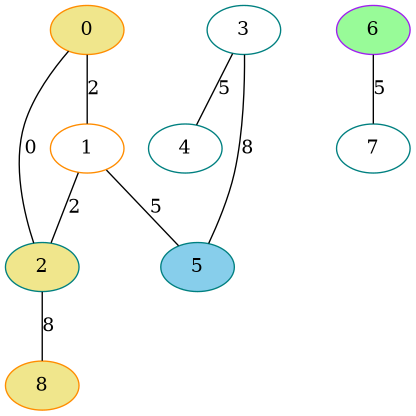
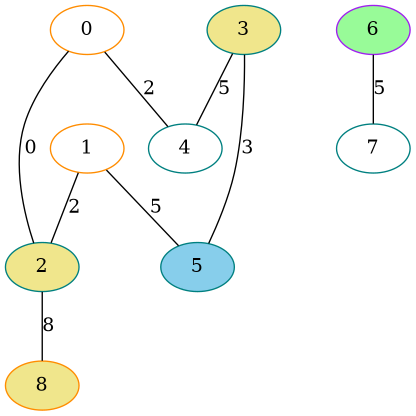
(87, 30) -> (87, 30)
(244, 30) -> (244, 30)
(87, 89) -> (136, 89)
(248, 149) -> (248, 149)
